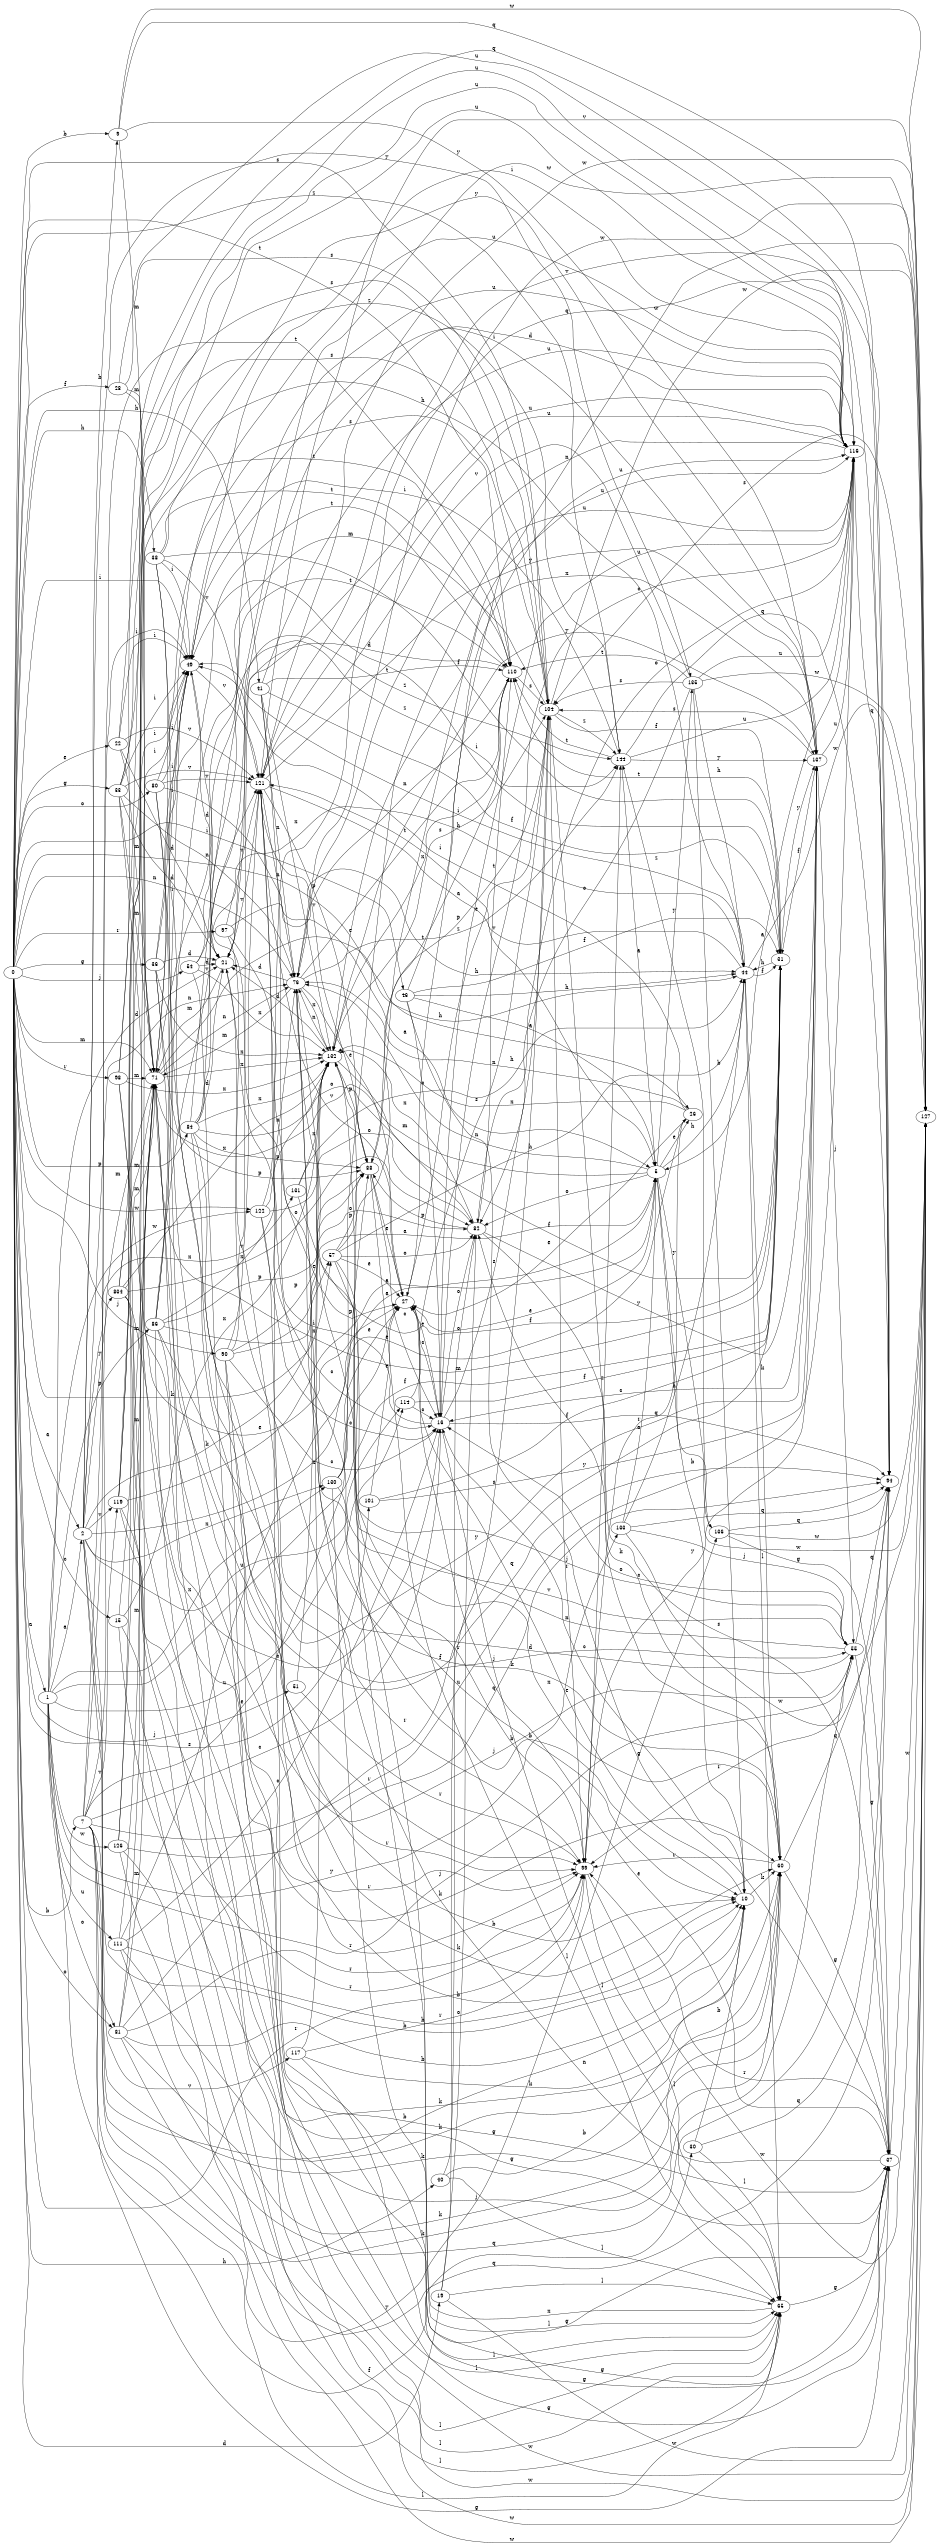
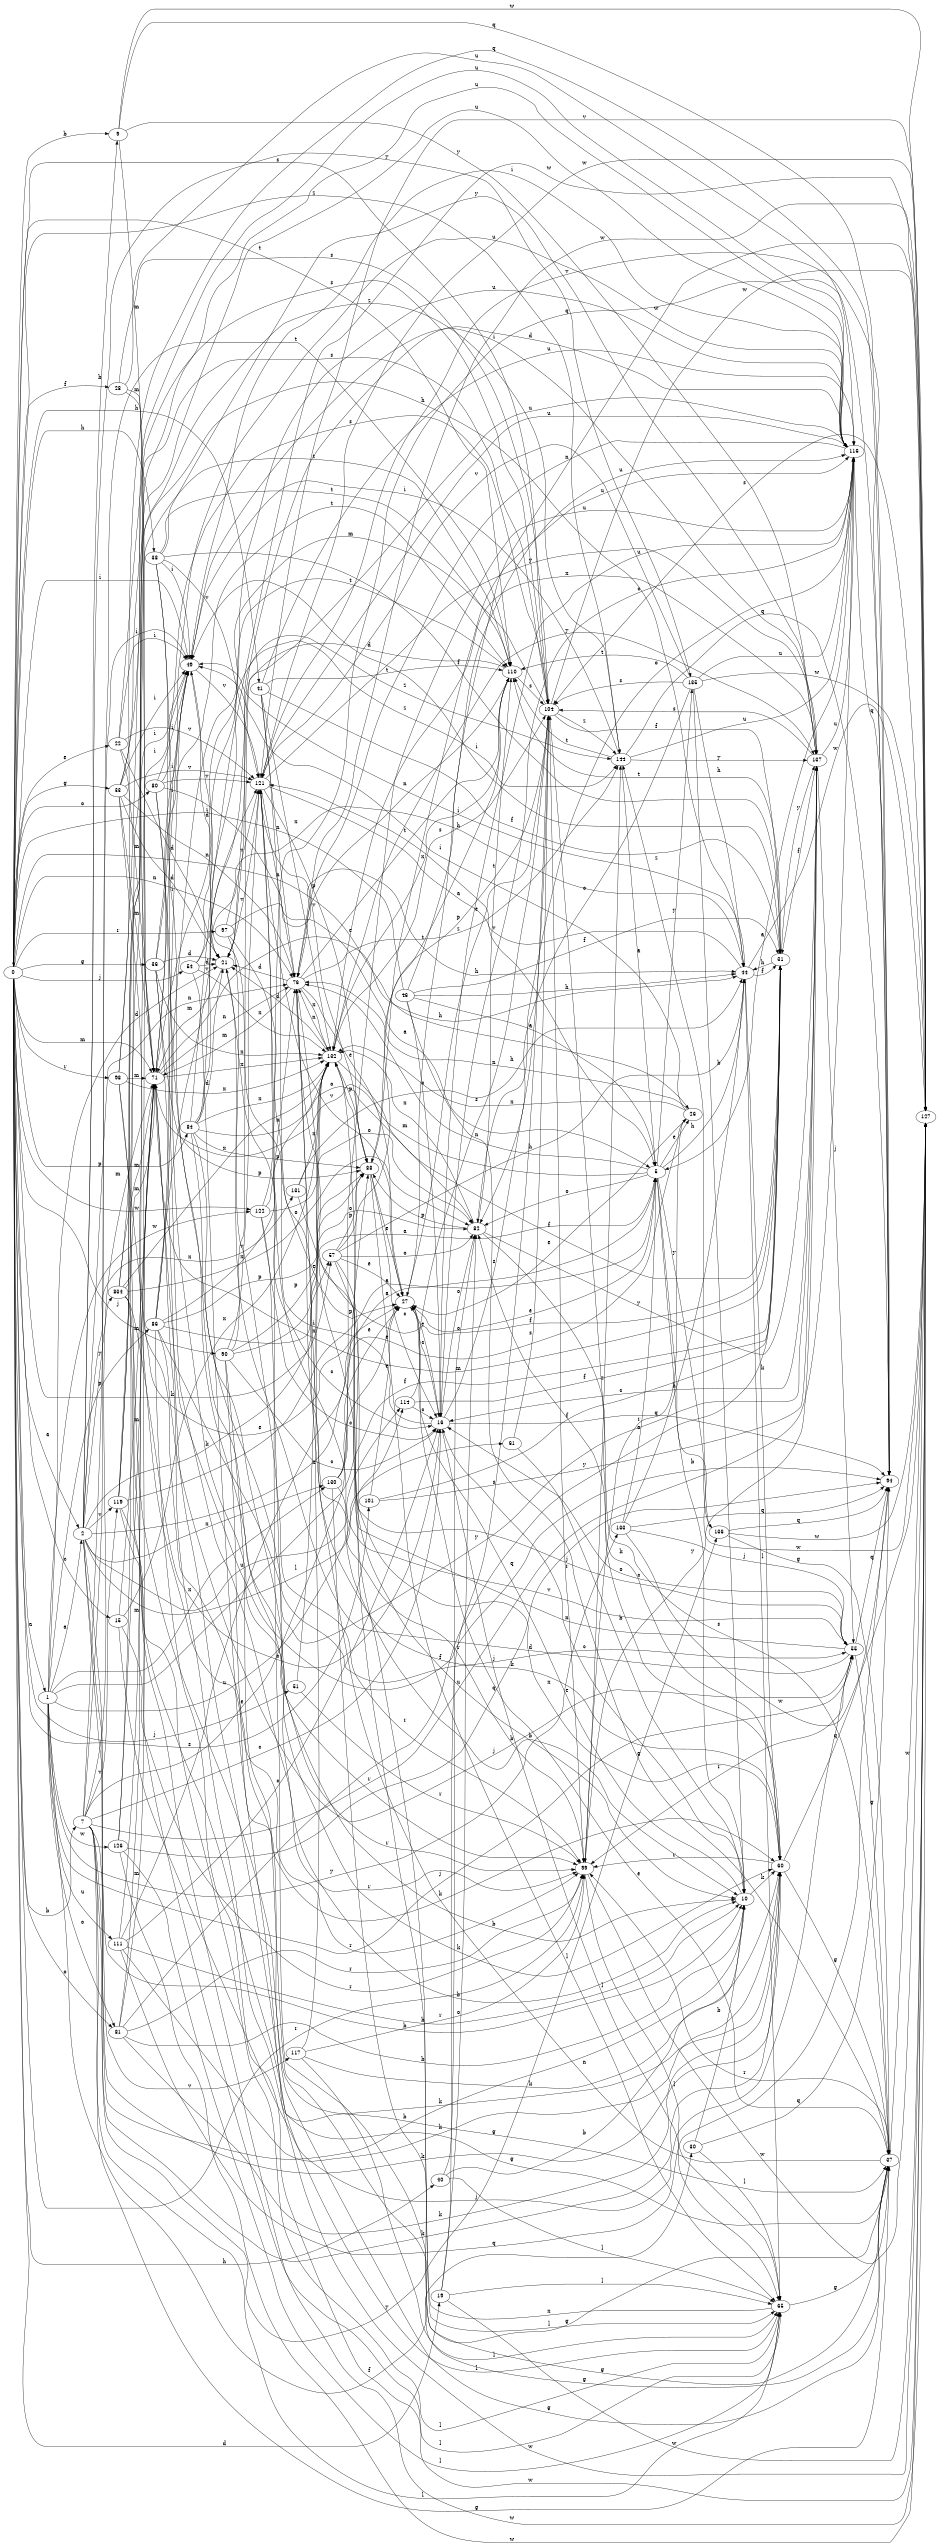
(205, 833) -> (202, 813)
none -> (512, 1444)
(719, 2217) -> none
